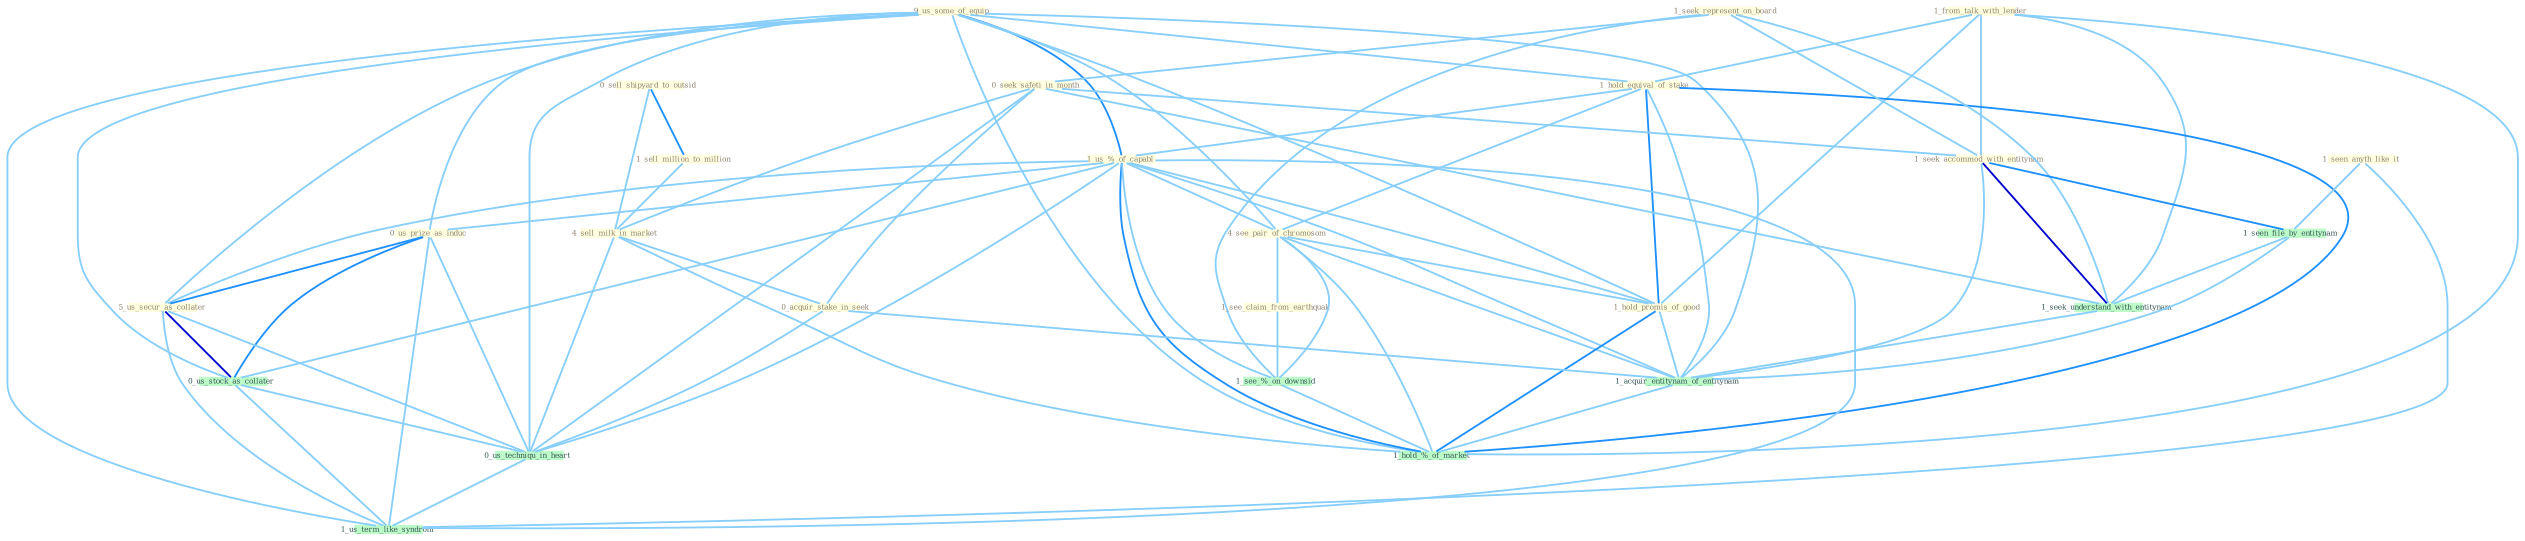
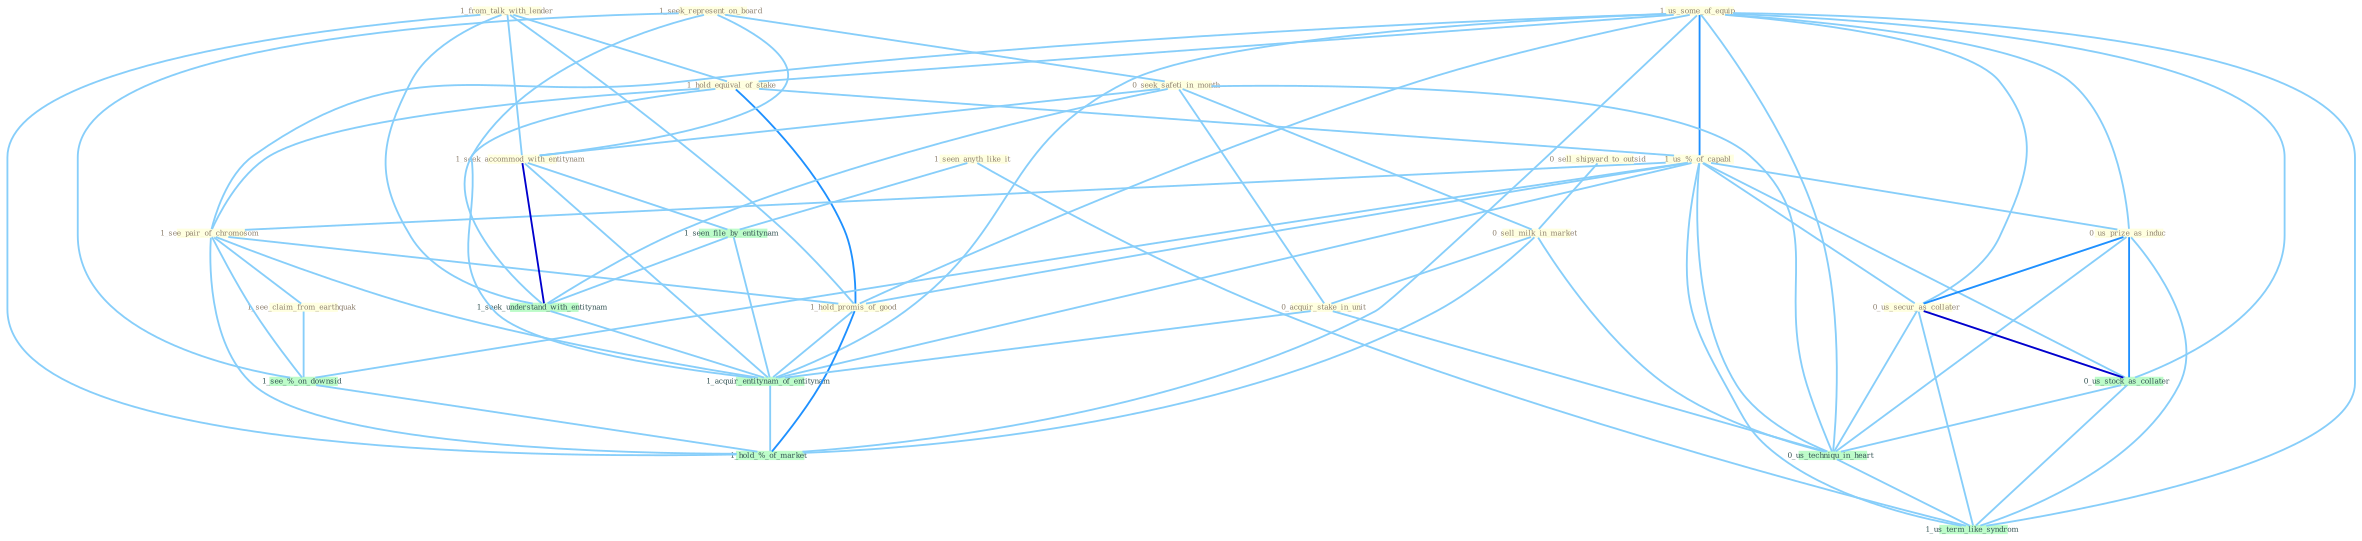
(952, 11) -> (1700, 11)
(685, 159) -> none
(2136, 196) -> (628, 196)
(615, 233) -> (1537, 233)
(1277, 233) -> (211, 233)
(2264, 299) -> none
(163, 307) -> (1918, 307)
(826, 307) -> (1326, 307)
(1154, 321) -> none
